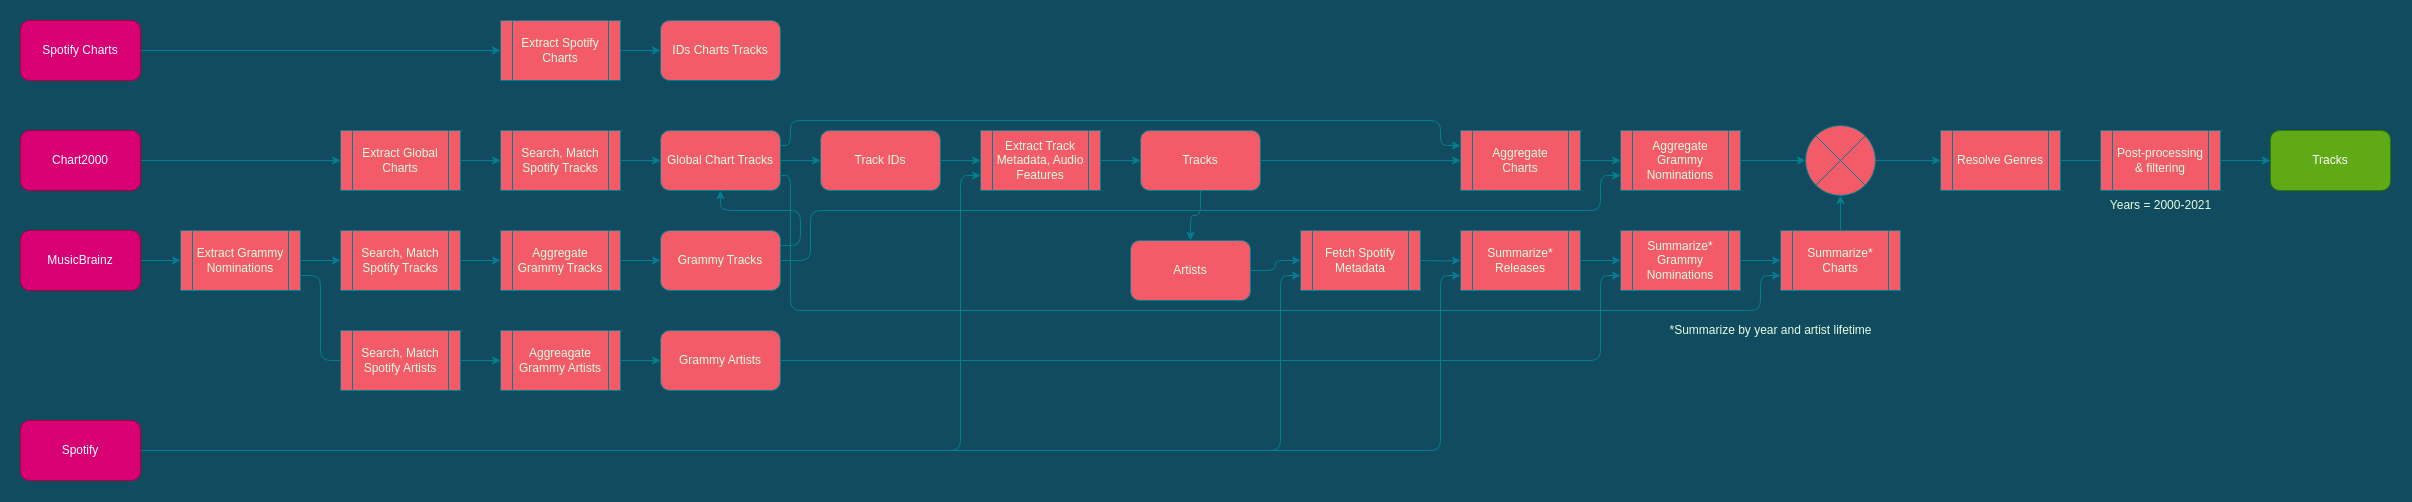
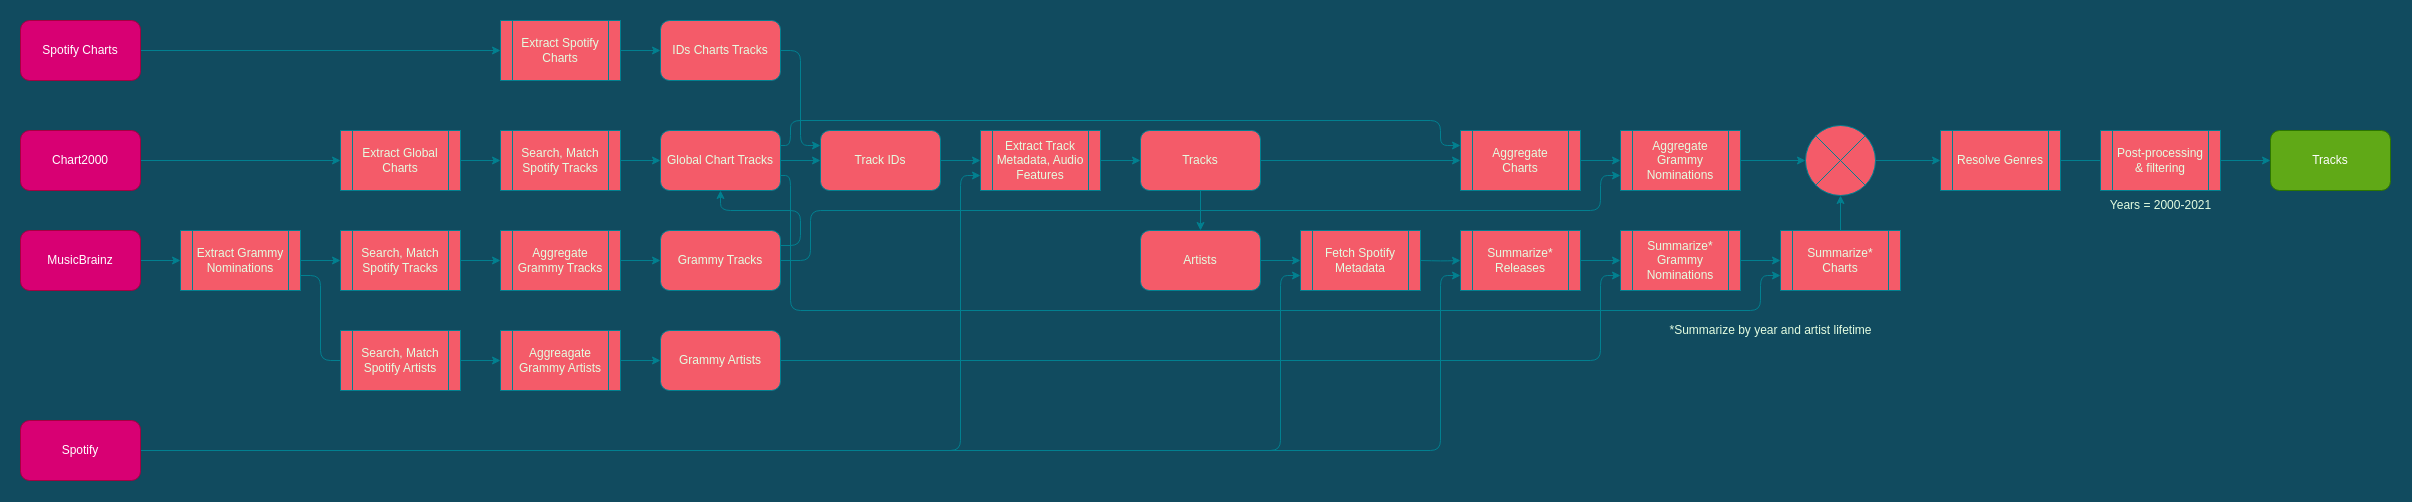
none -> (801, 96)
(1191, 271) -> (1201, 261)
